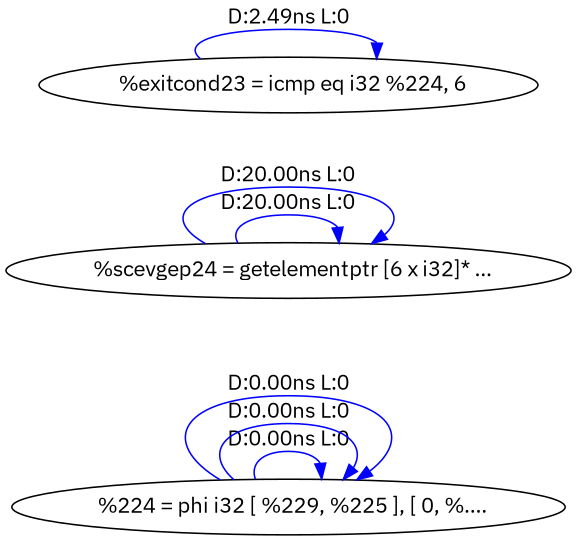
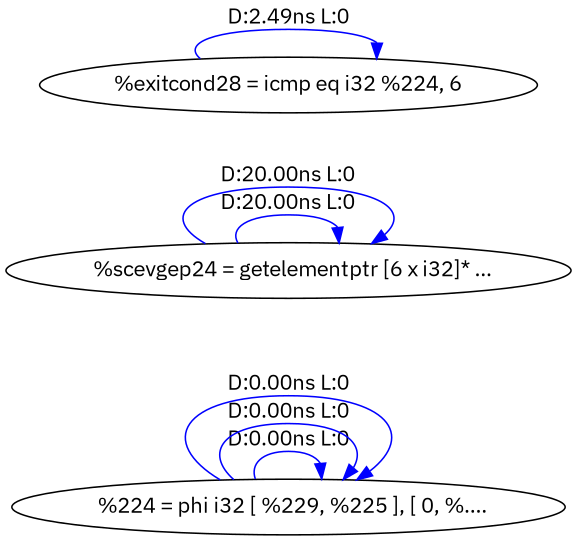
(288, 85) -> (288, 85)
